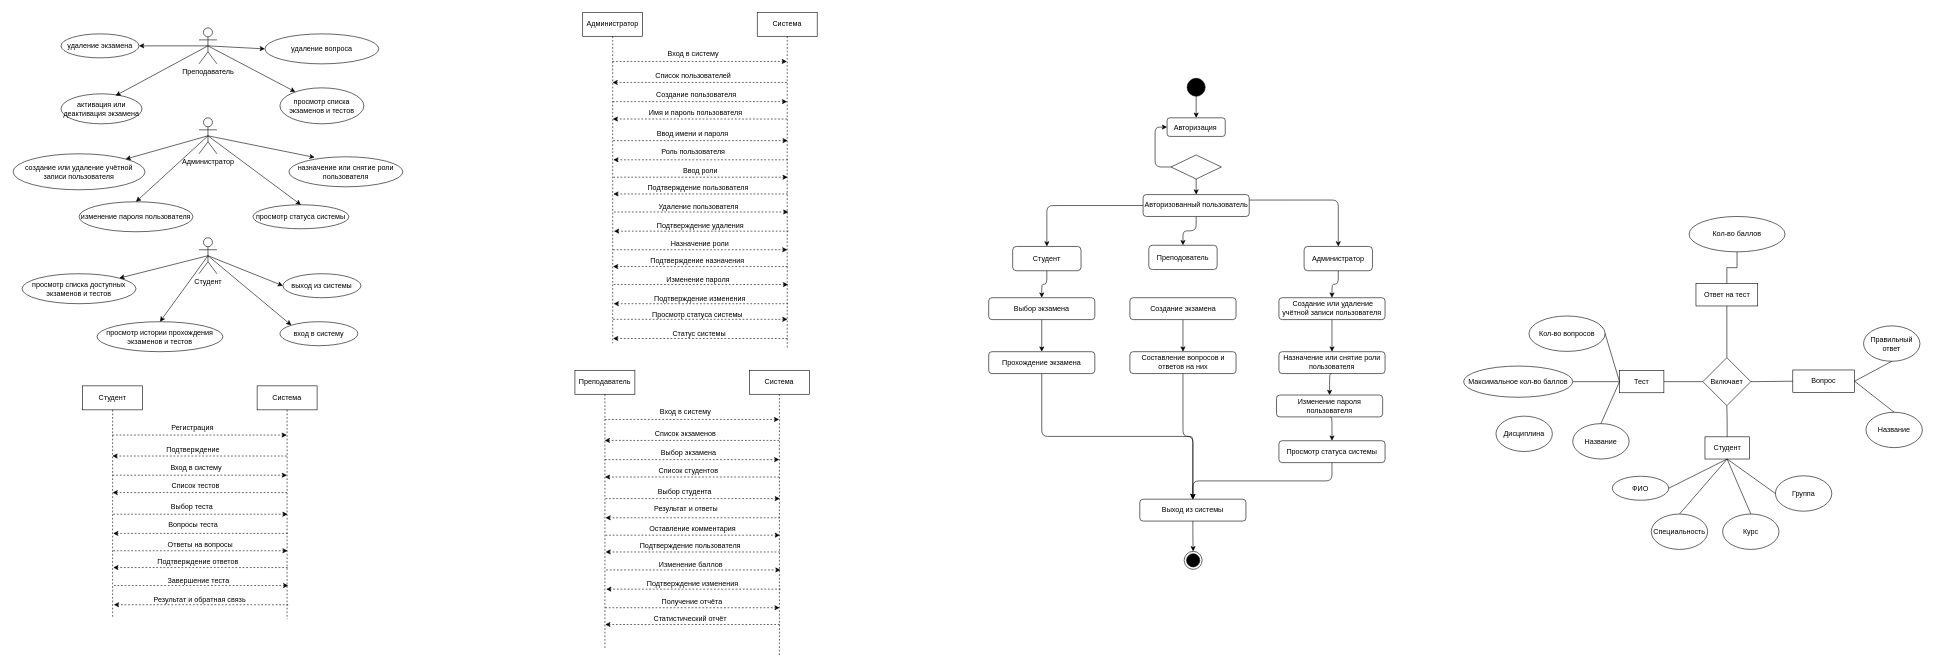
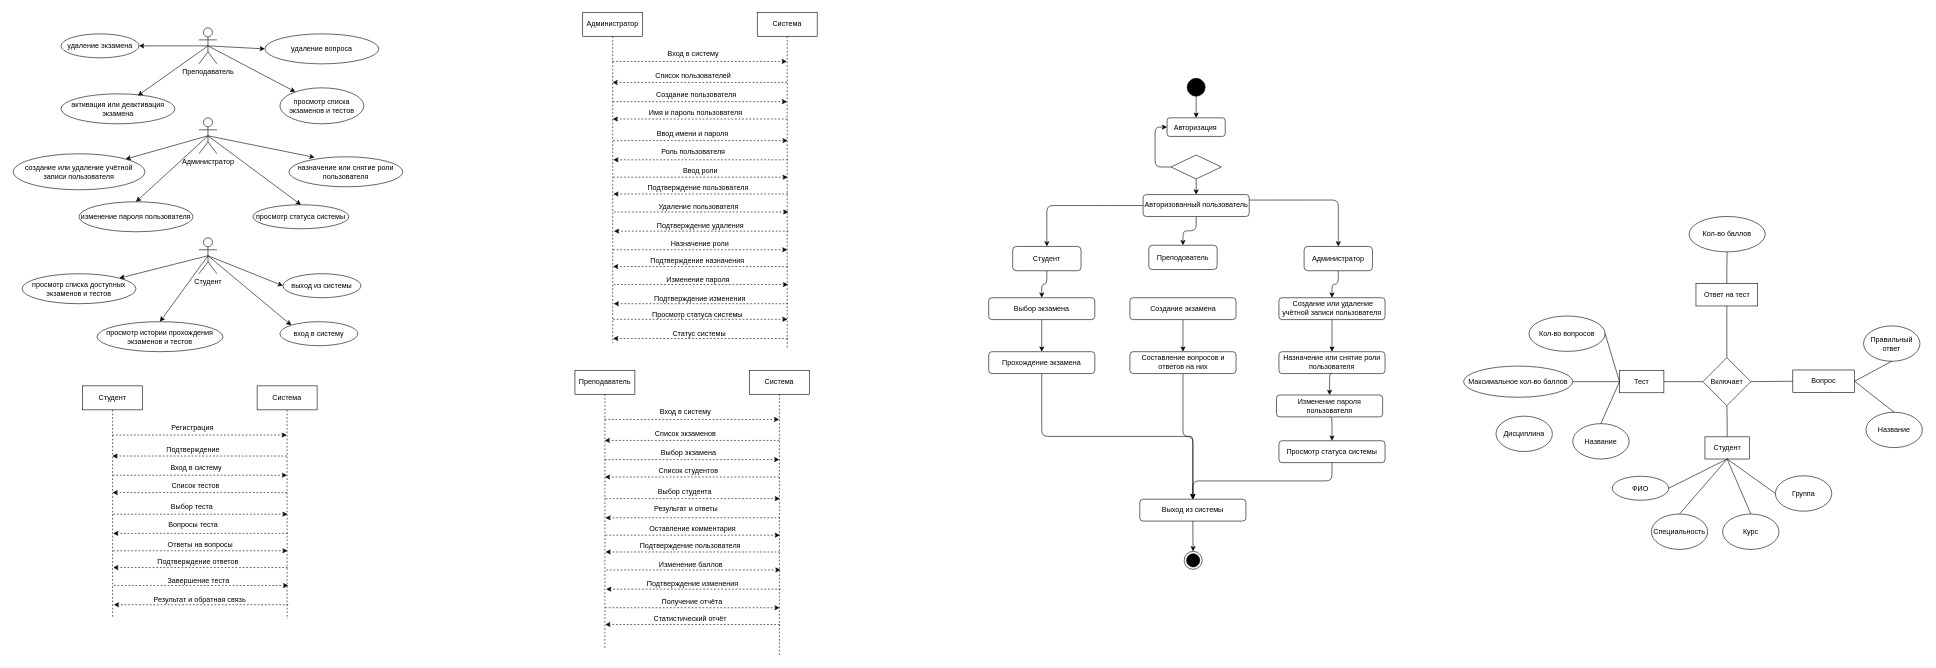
(101, 109) -> (117, 109)
(1737, 234) -> (1727, 234)
